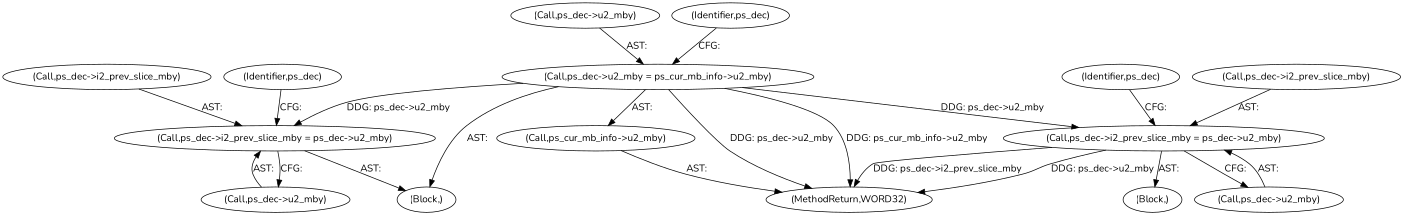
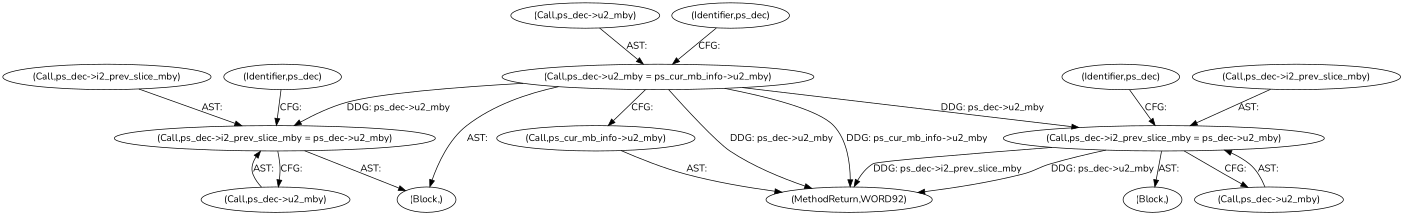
(643, 108) -> (643, 108)
(849, 200) -> (849, 200)
